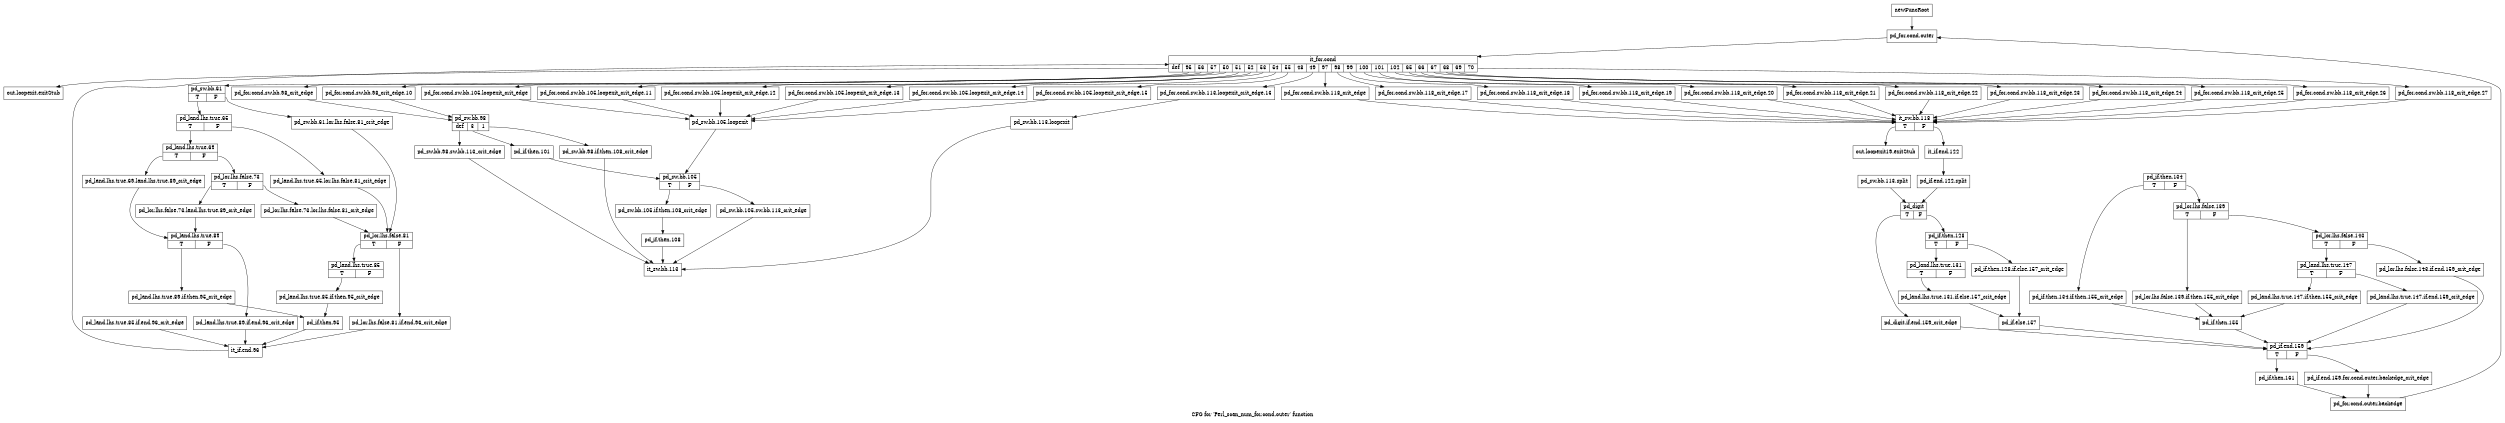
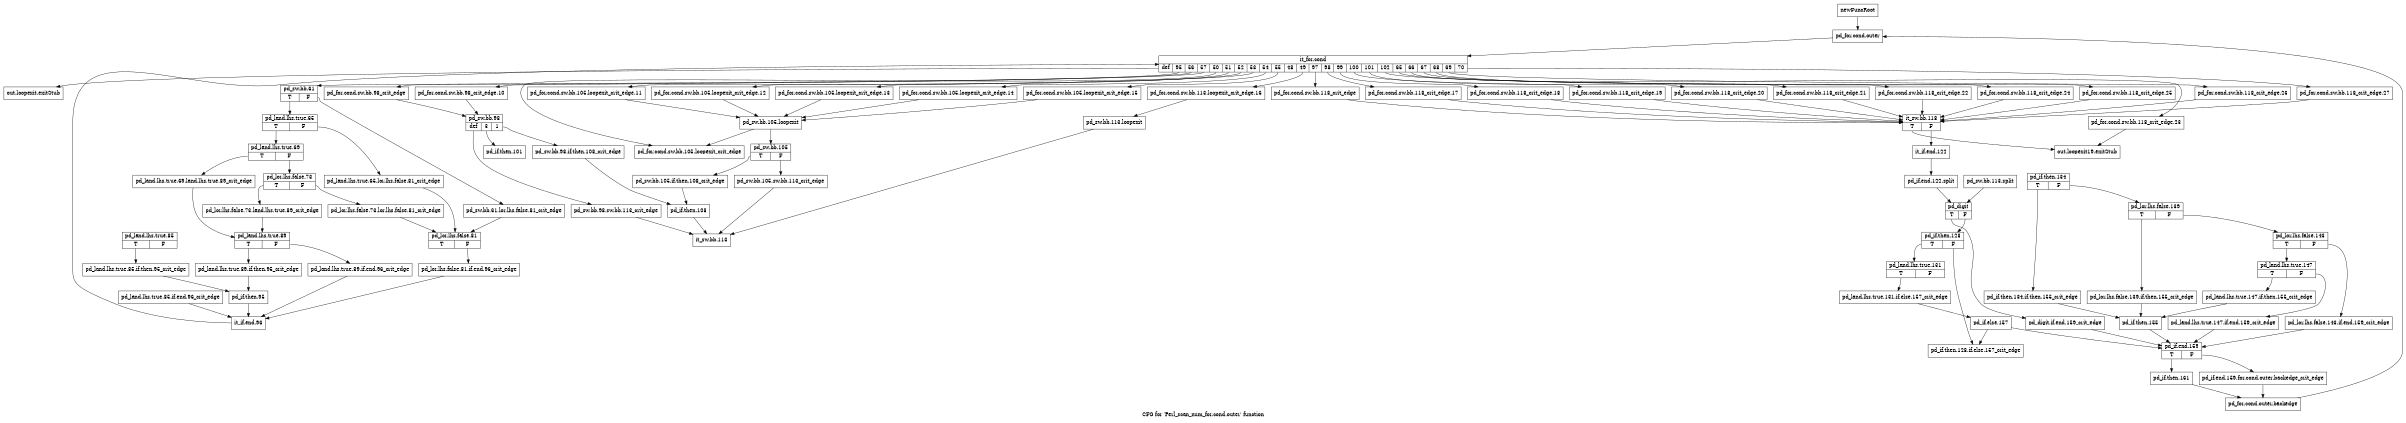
(1973, 108) -> (2113, 137)
(602, 110) -> (732, 137)
(600, 170) -> none
(611, 217) -> (623, 186)
(355, 250) -> none
(2019, 295) -> (1984, 335)
